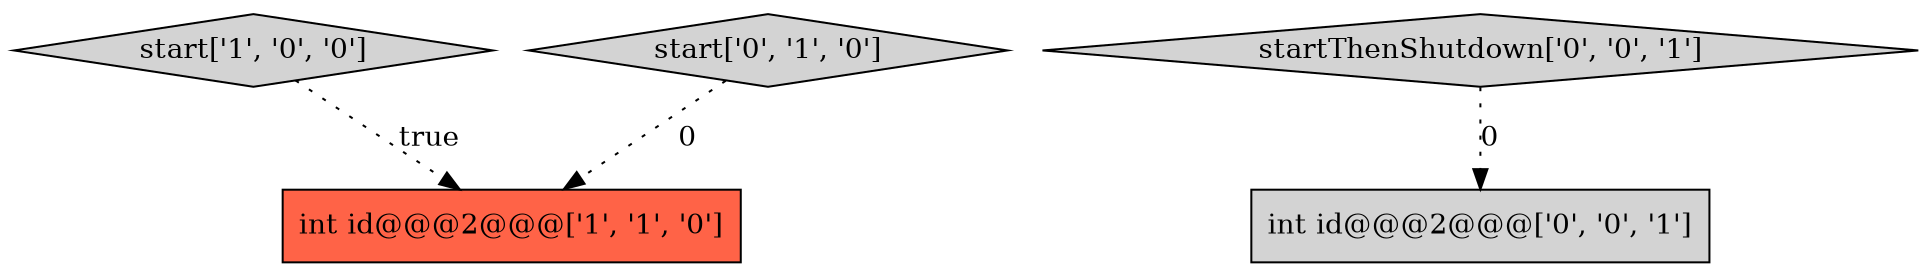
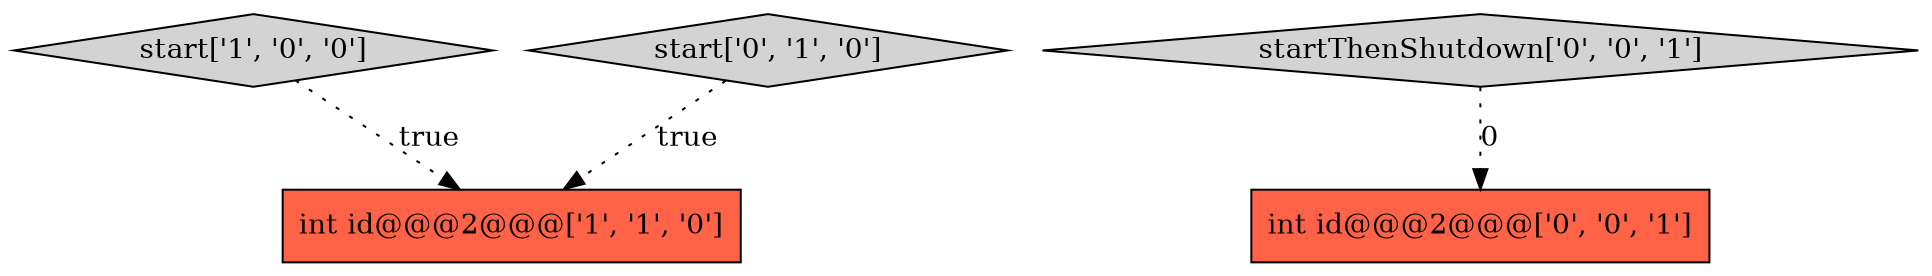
(688, 138) -> (688, 138)
(1480, 226) -> (1480, 226)
